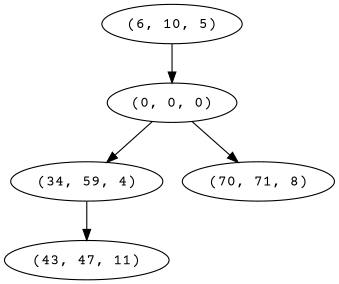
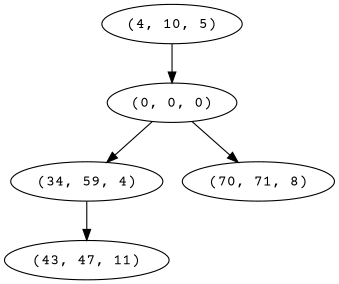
(172, 24) -> (172, 24)
